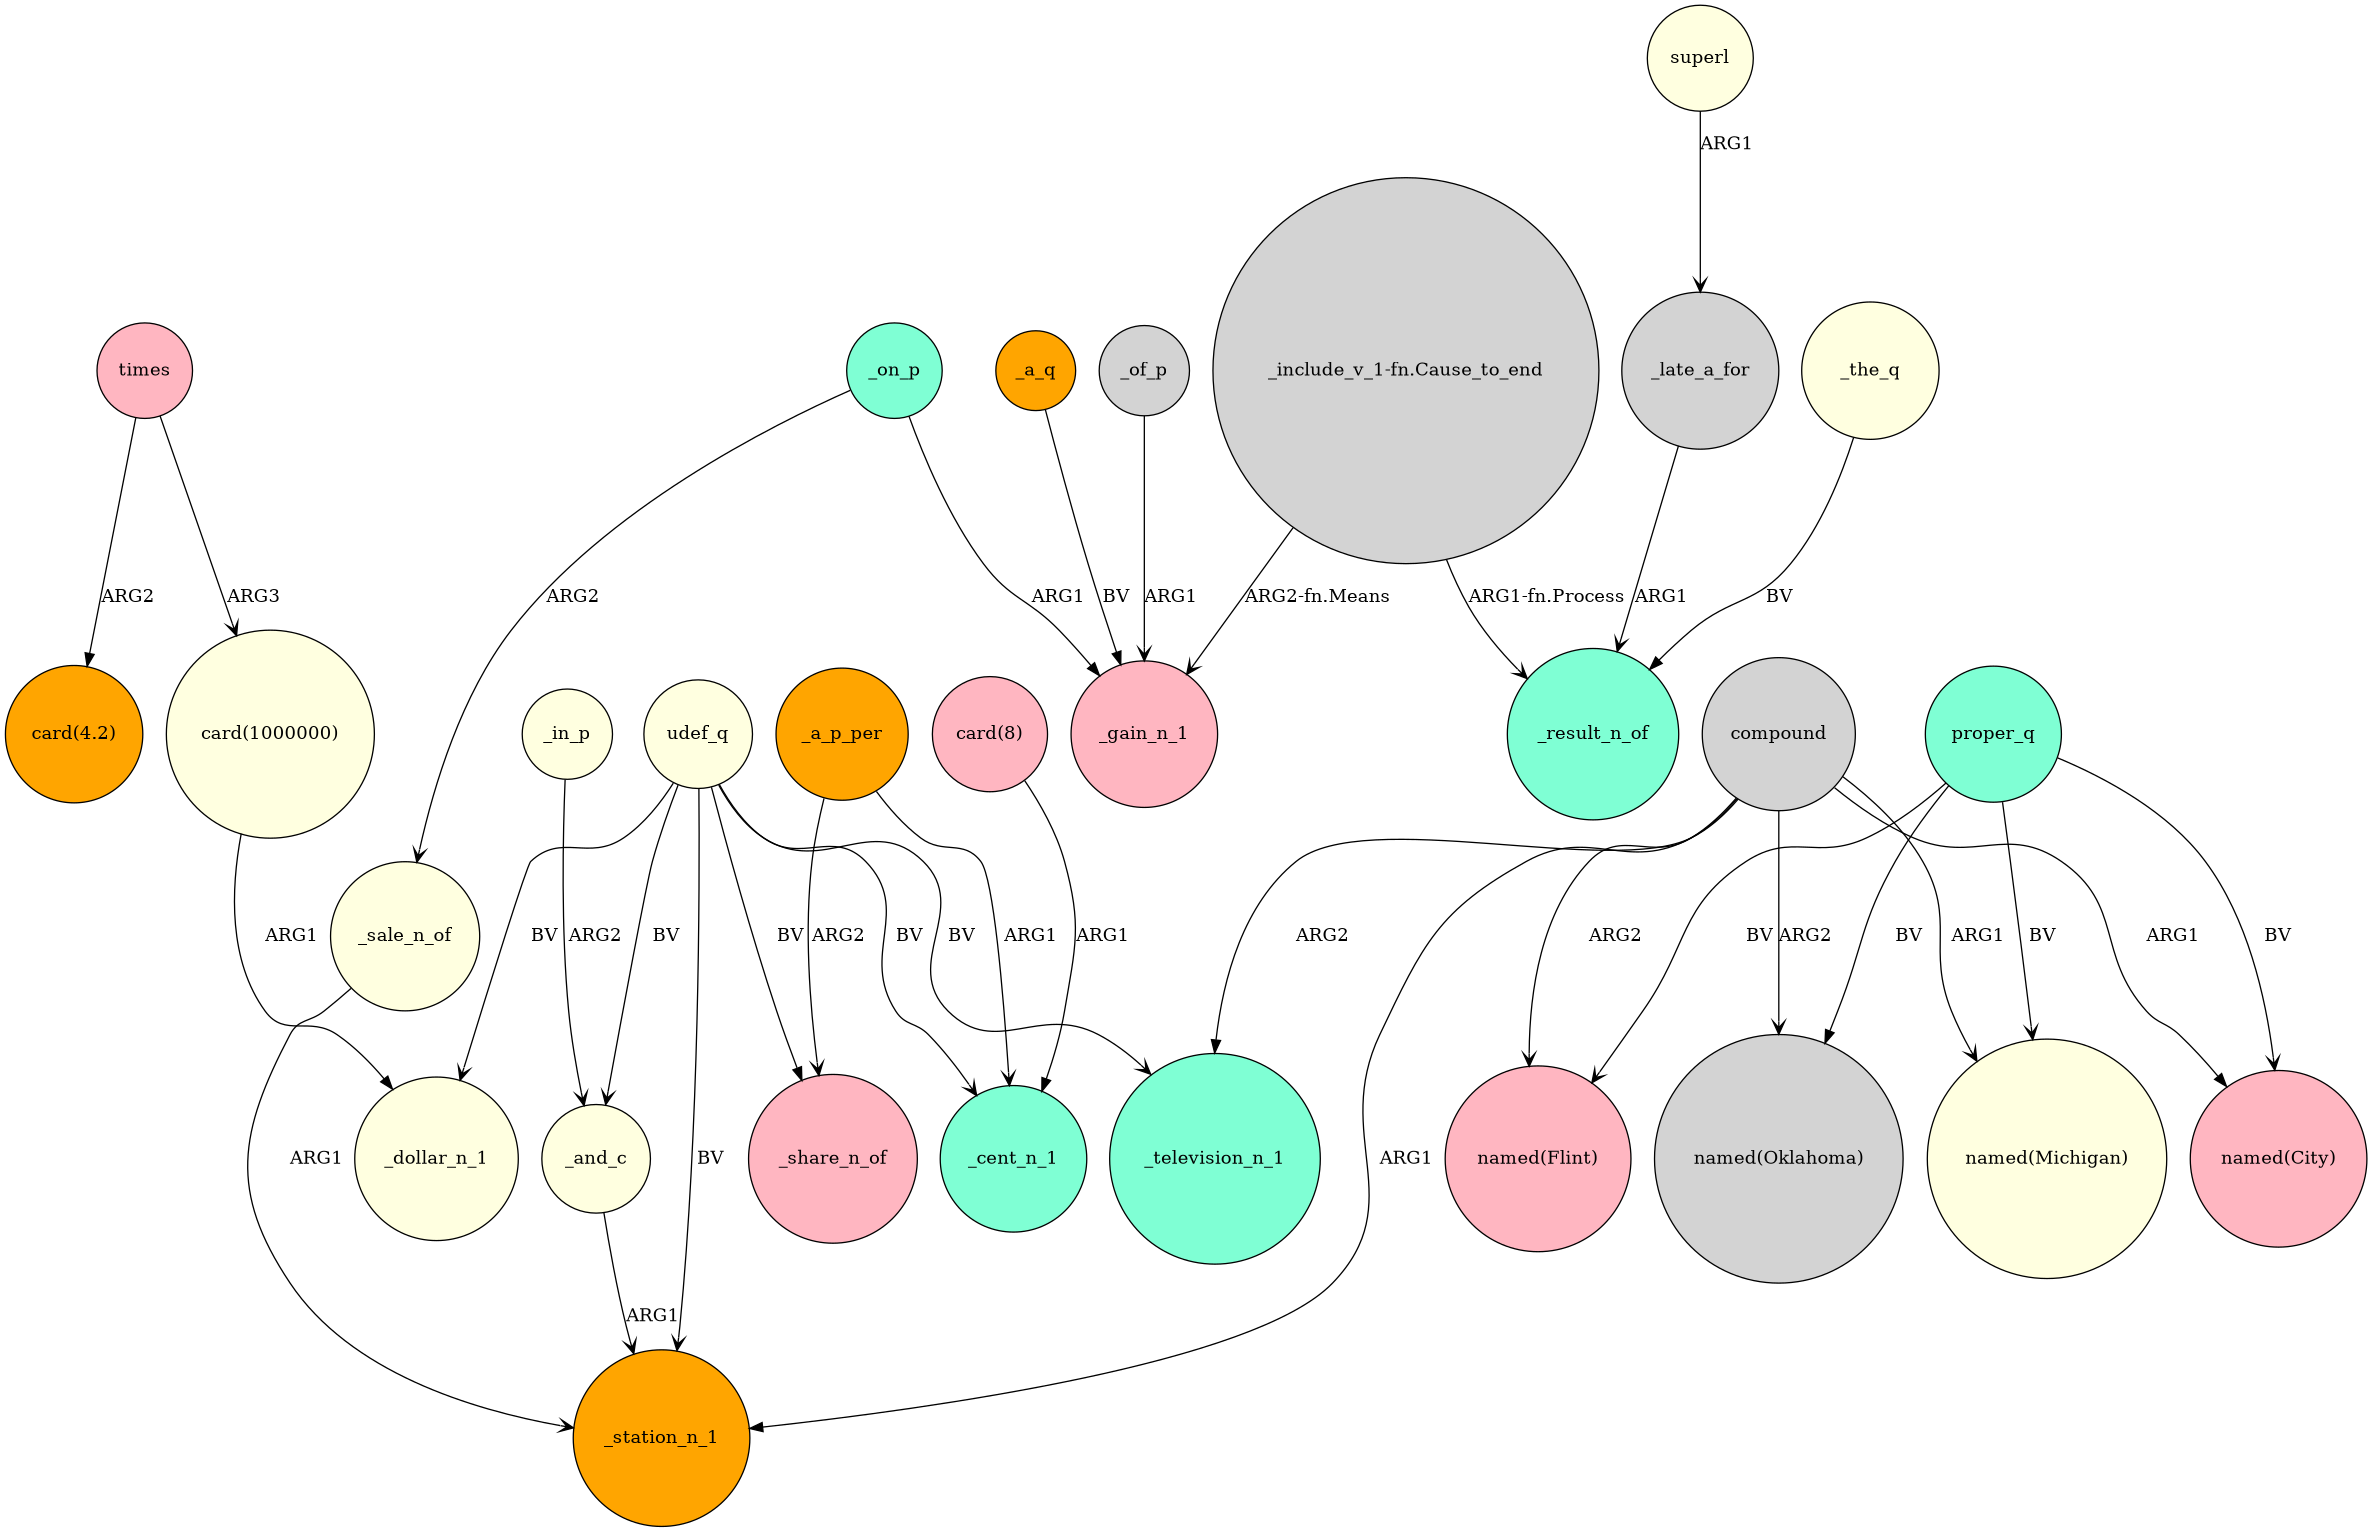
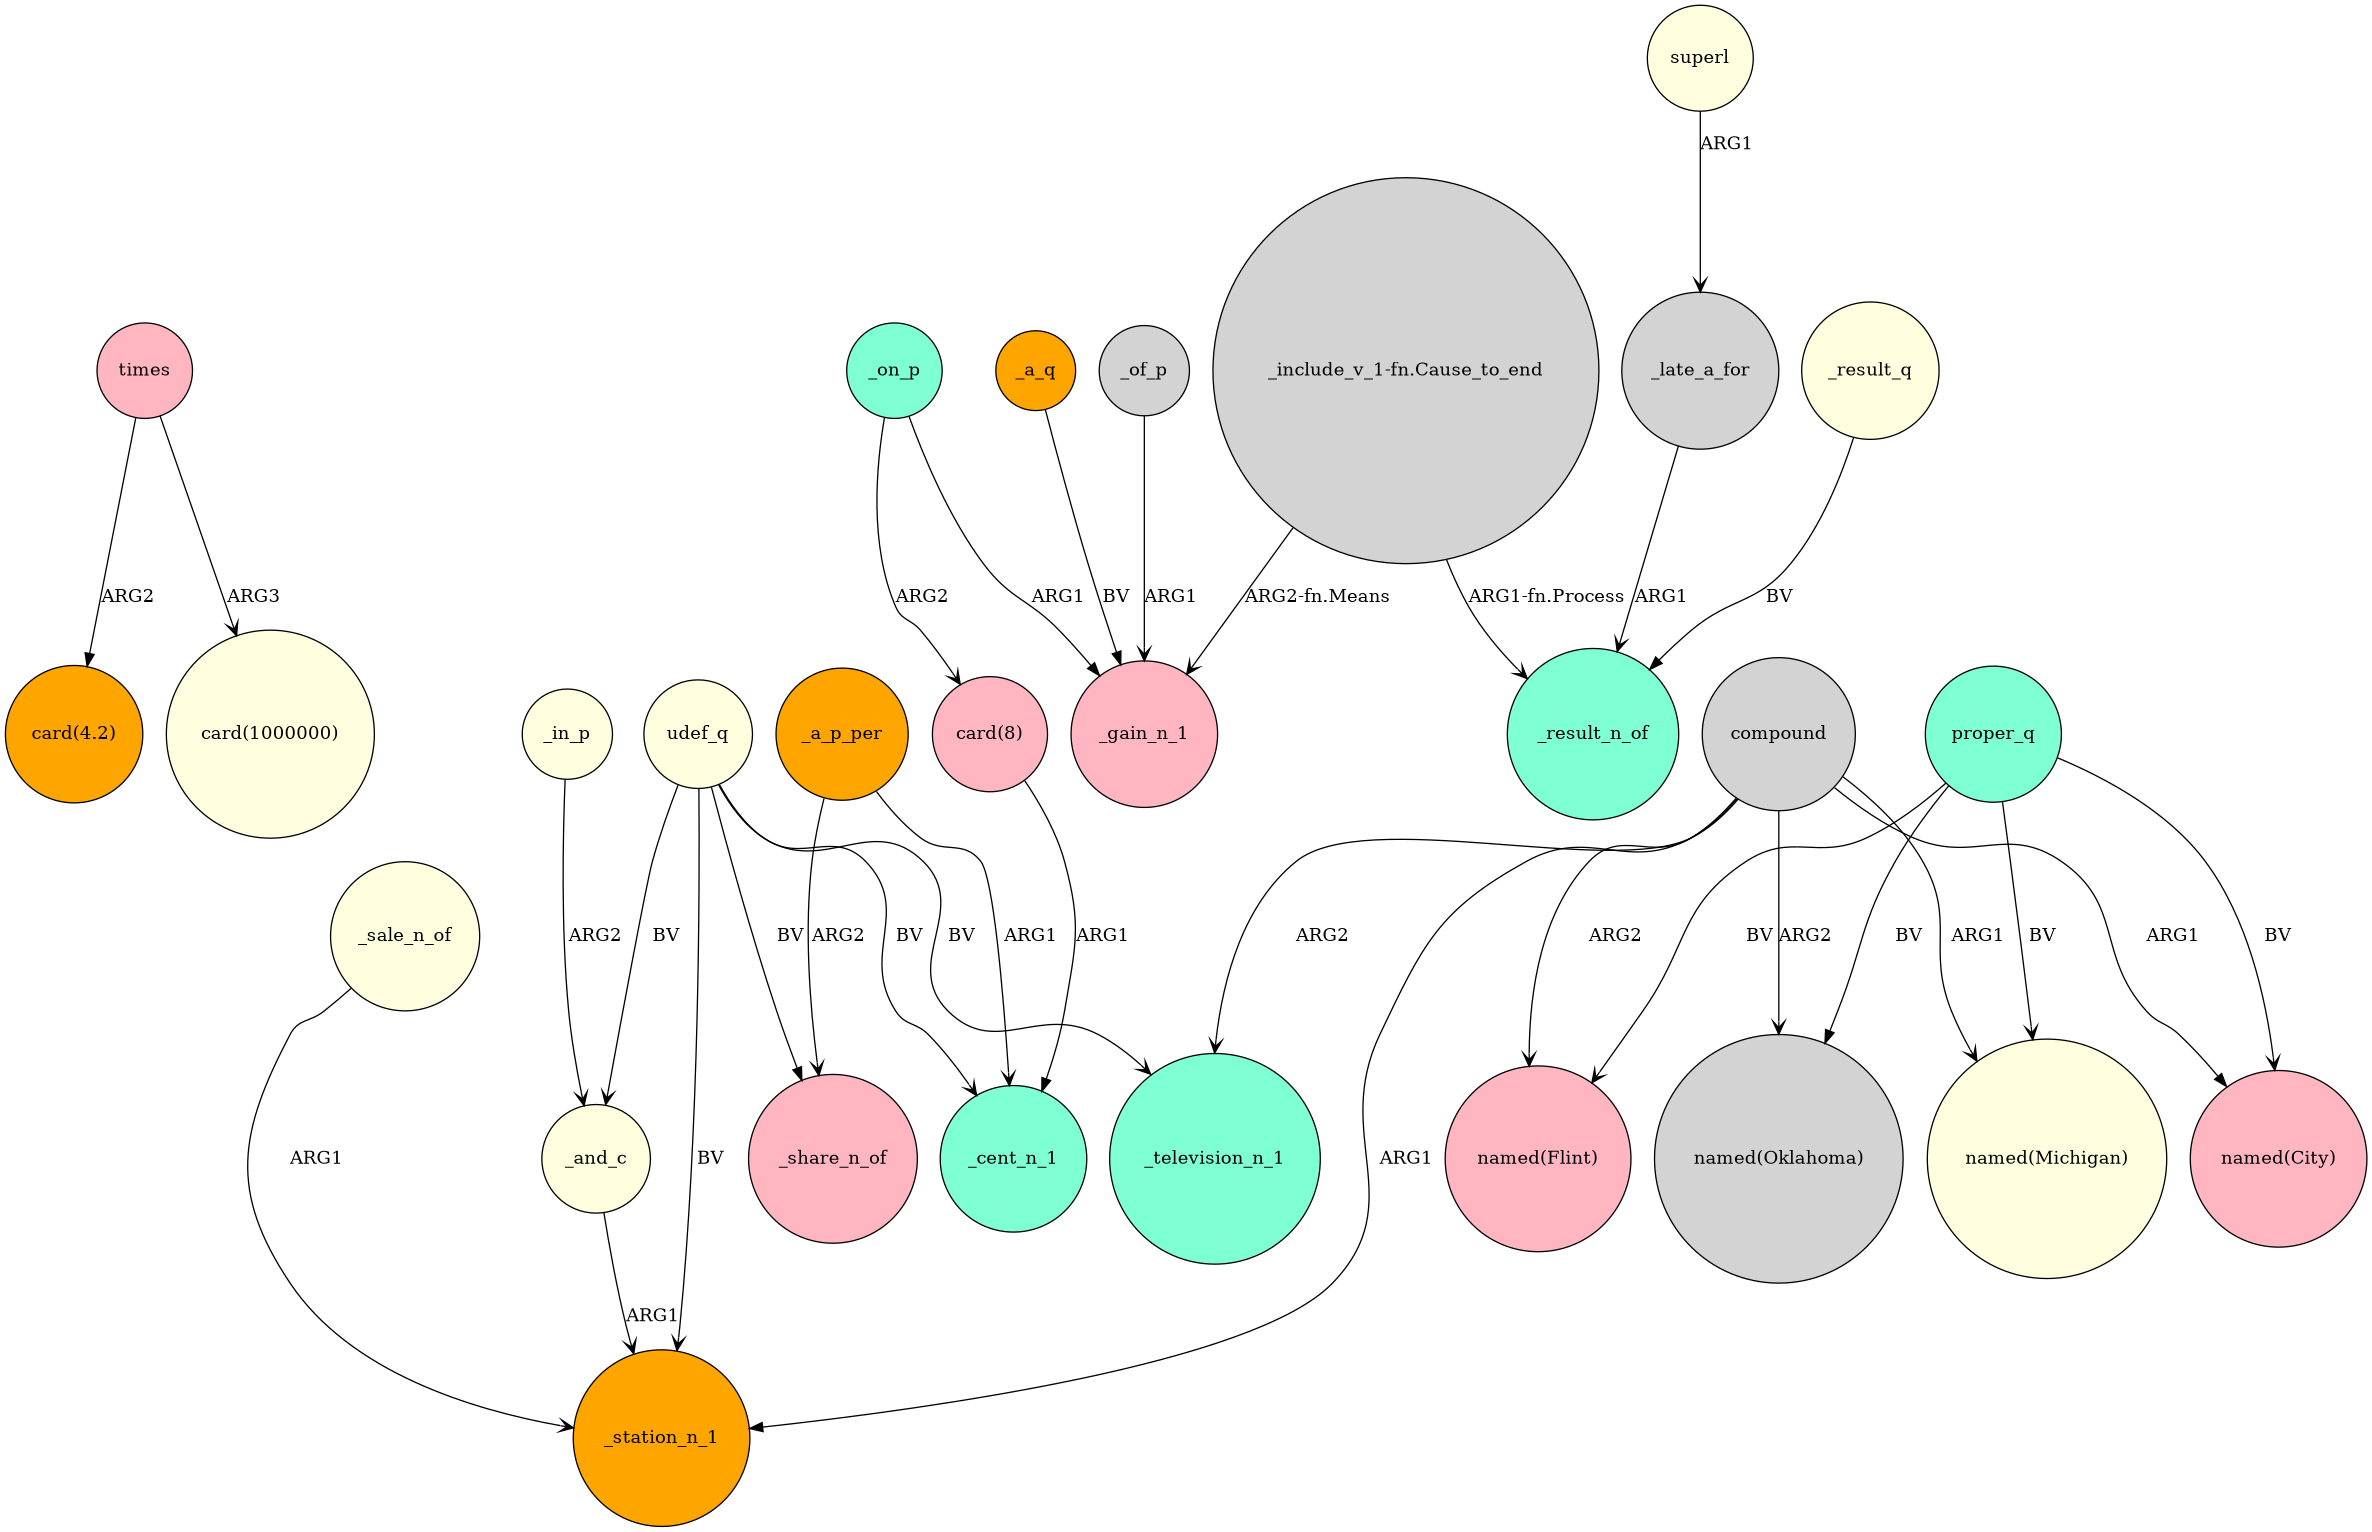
(1870, 371) -> (1870, 371)
(573, 565) -> (881, 557)
(1423, 840) -> (1423, 840)
(437, 1159) -> none
